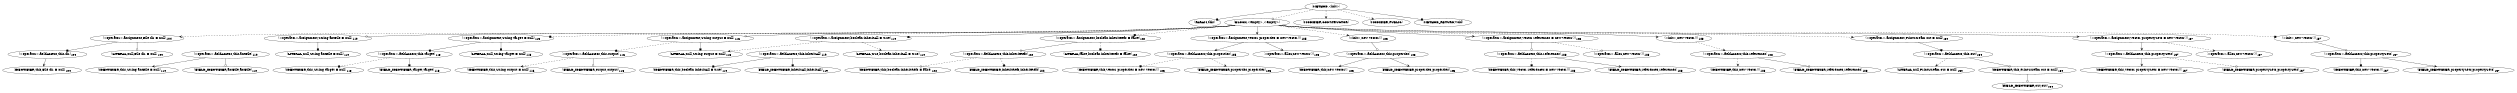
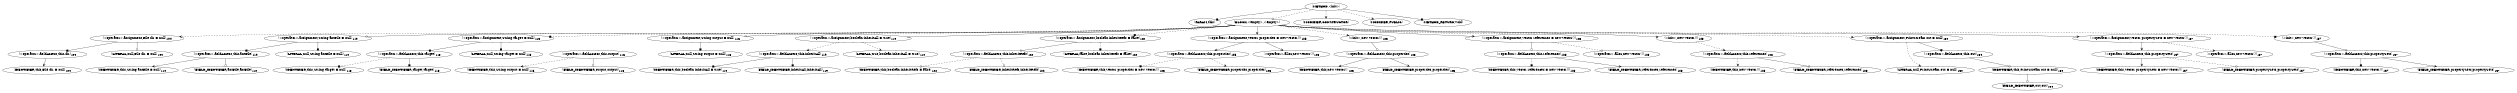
(1015, 34) -> (1015, 34)
none -> (272, 46)
(647, 46) -> none
(776, 46) -> (824, 46)
(1002, 61) -> (1002, 61)
(1942, 62) -> (1910, 56)
